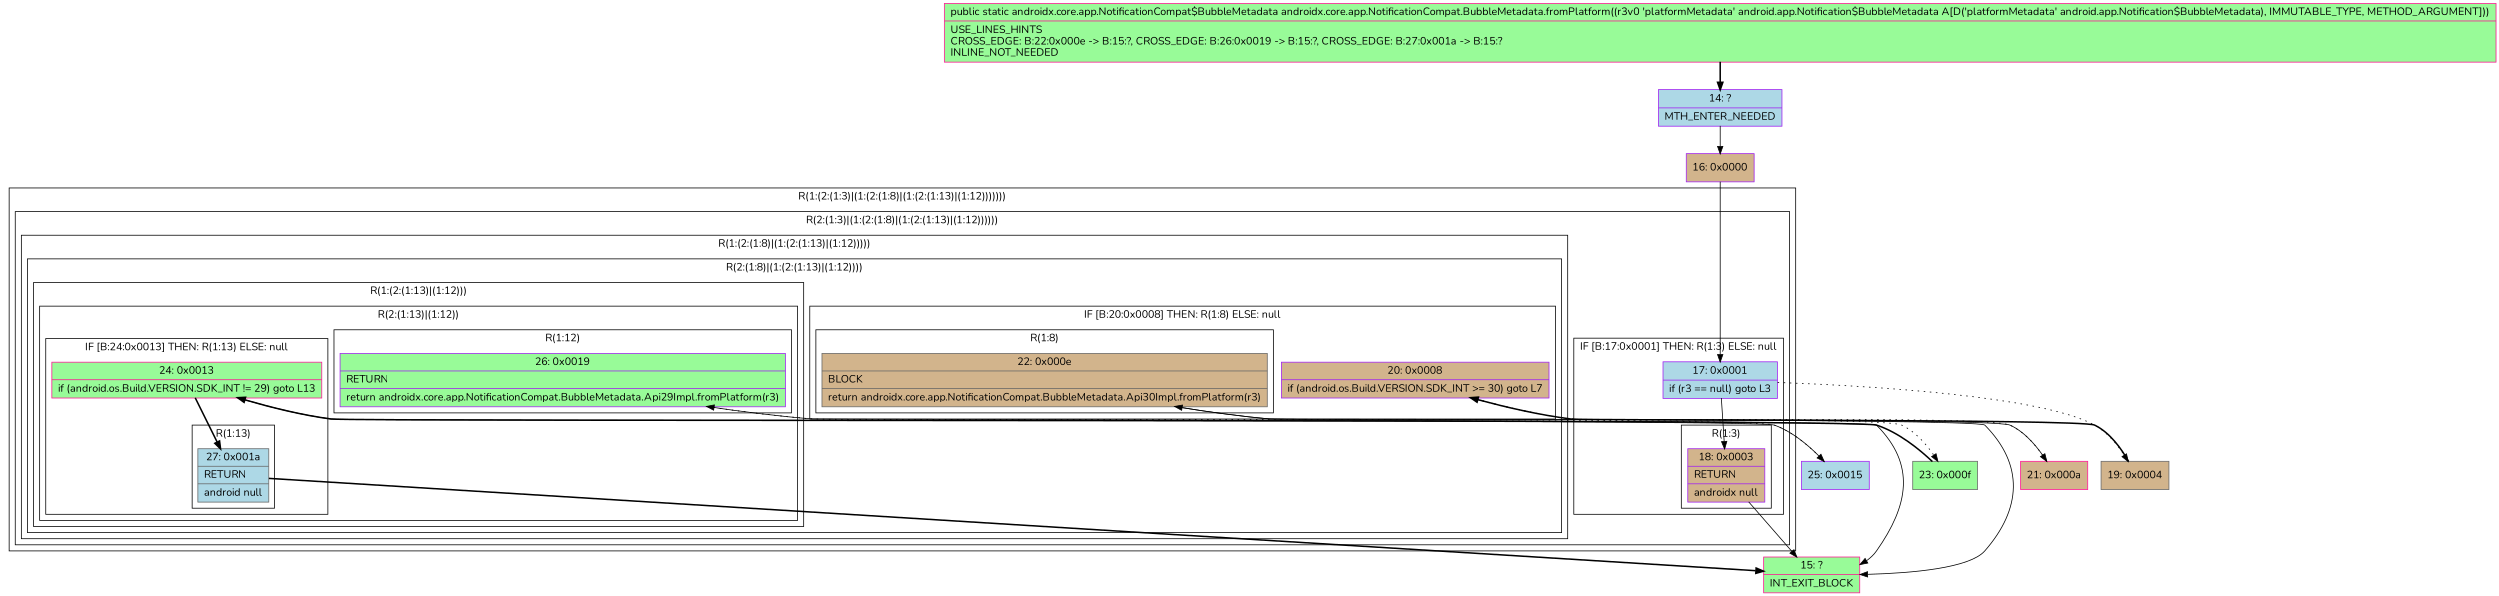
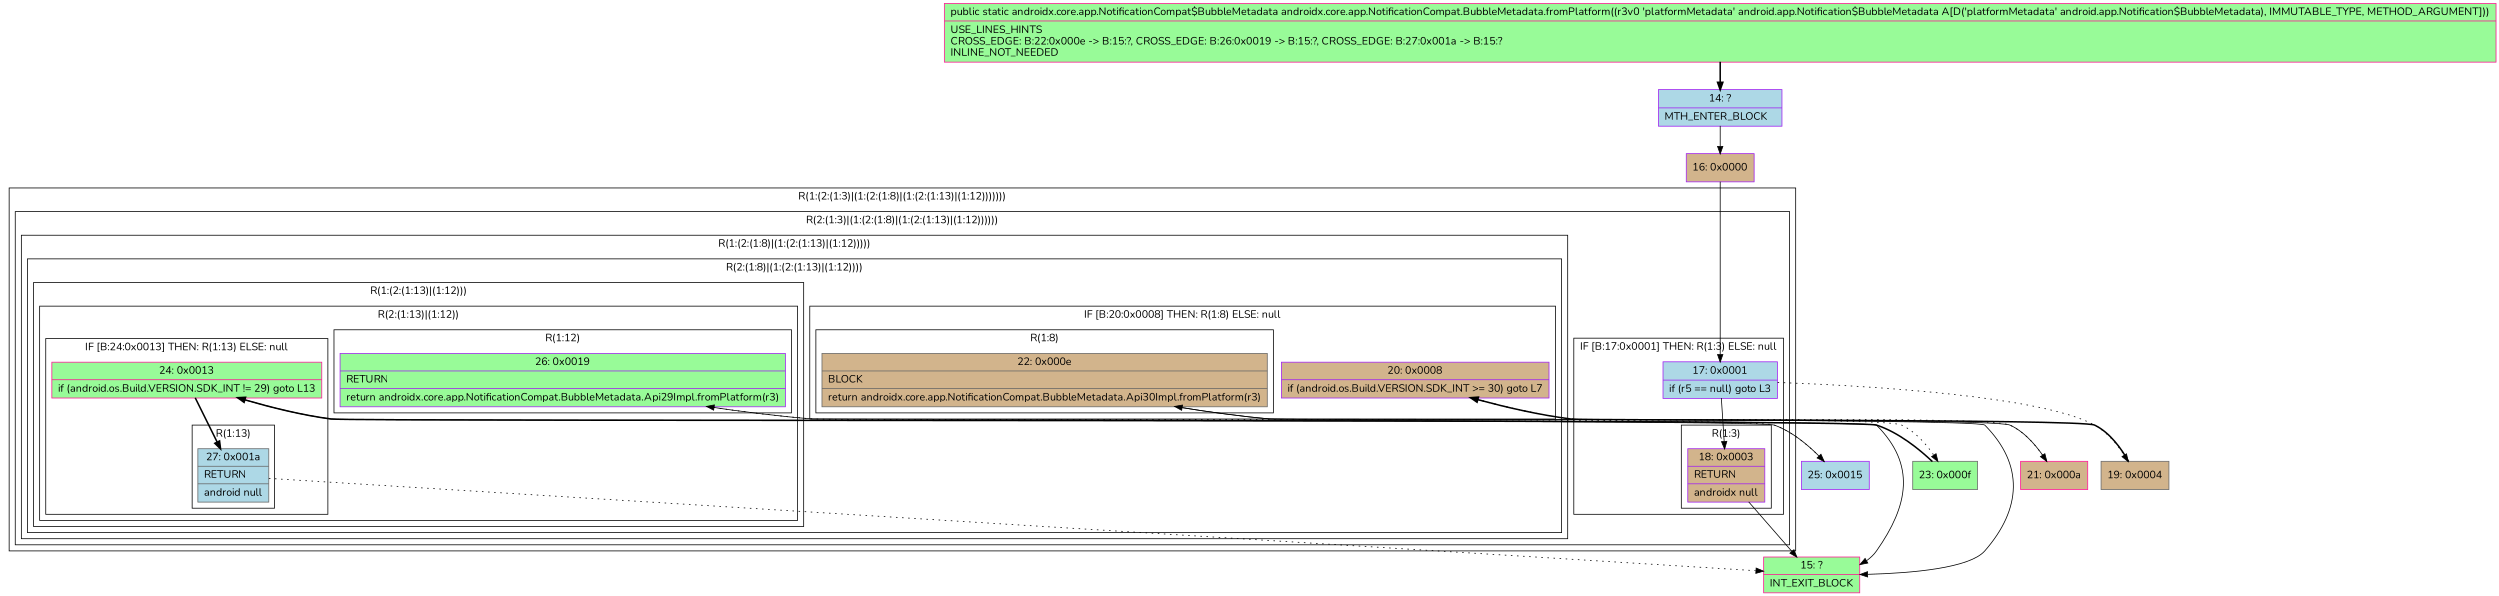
(1720, 117) -> (1716, 117)
(1720, 389) -> (1720, 389)
(1012, 525) -> (1012, 525)
